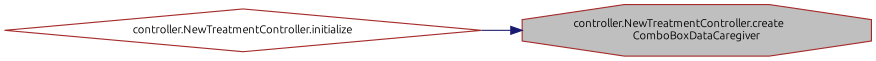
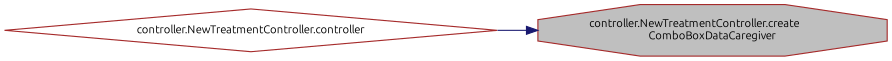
(243, 30) -> (251, 30)
